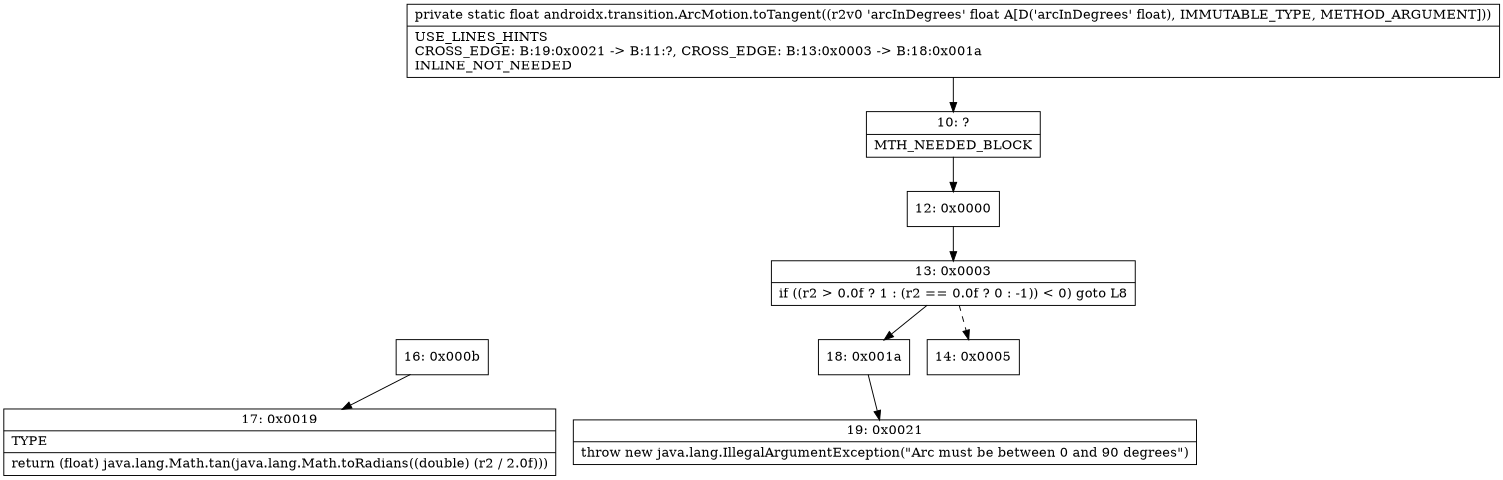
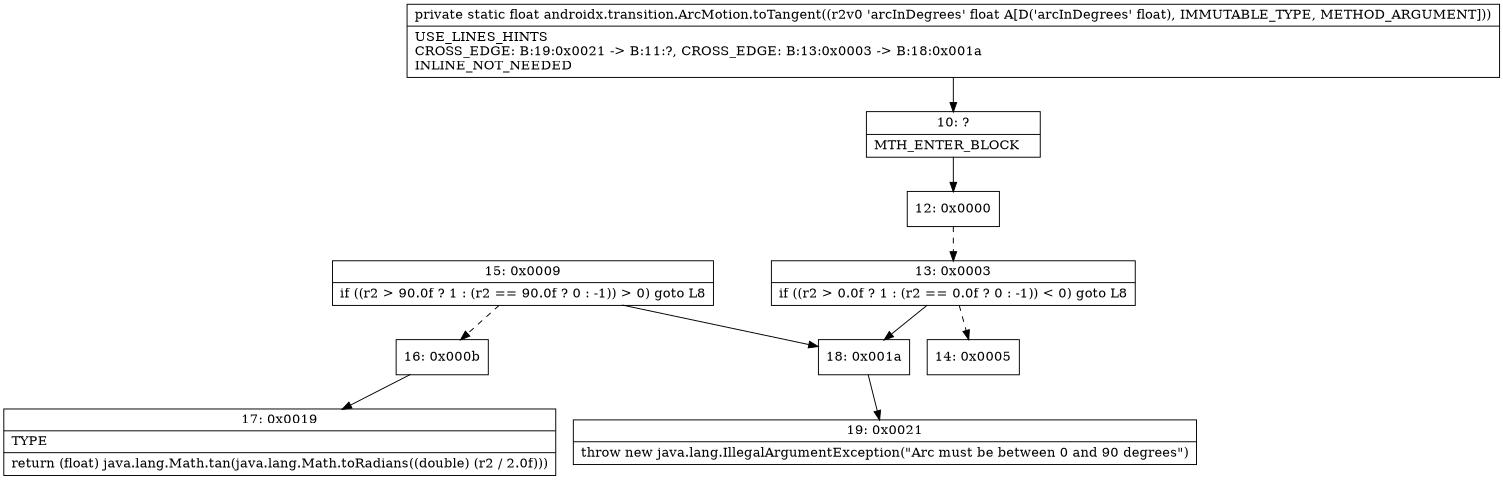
(953, 145) -> (947, 145)
(953, 239) -> (953, 239)
none -> (523, 283)
